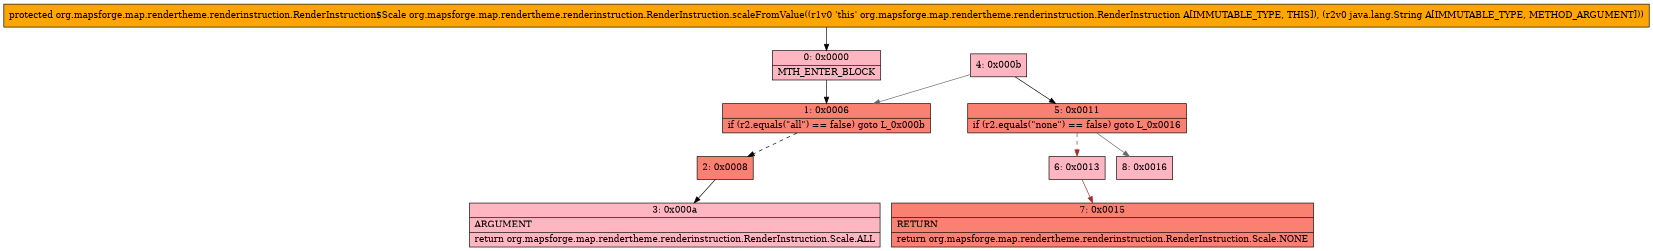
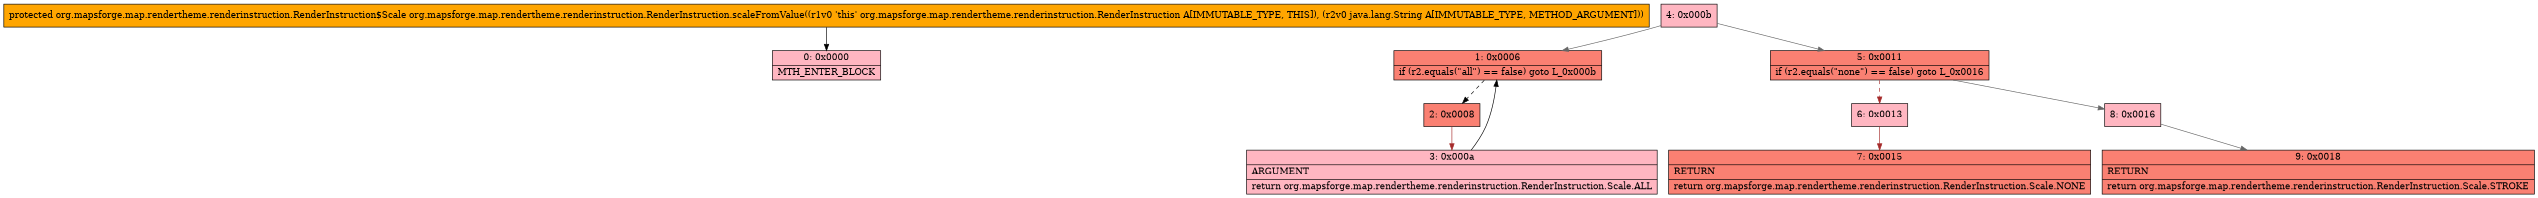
(1033, 88) -> (1768, 36)
(827, 89) -> (1488, 120)
none -> (2318, 172)
(707, 189) -> (1452, 135)
